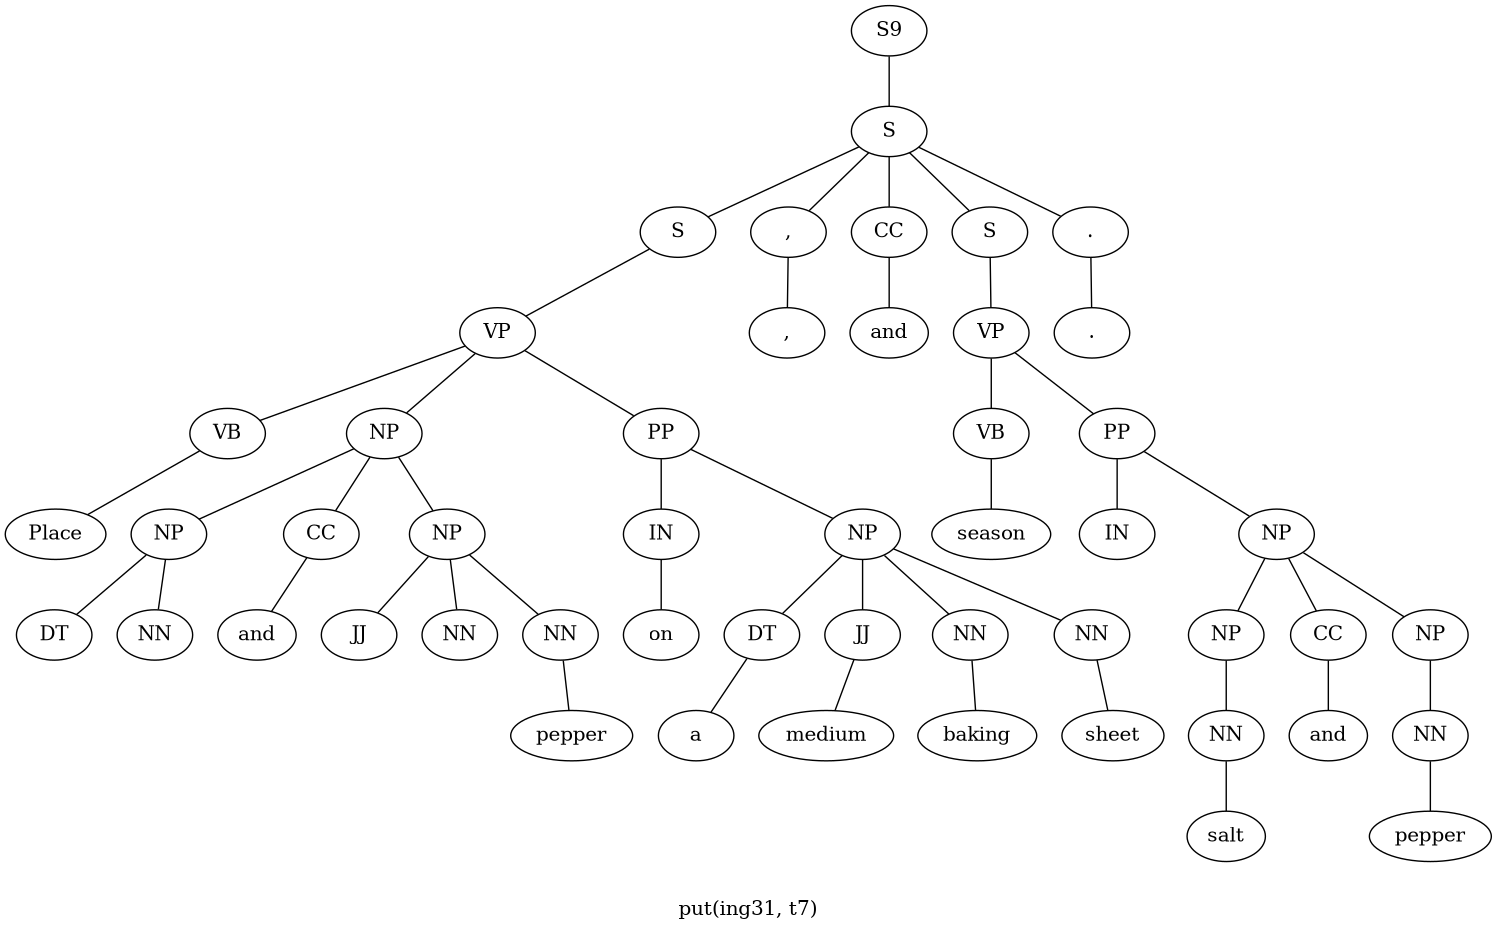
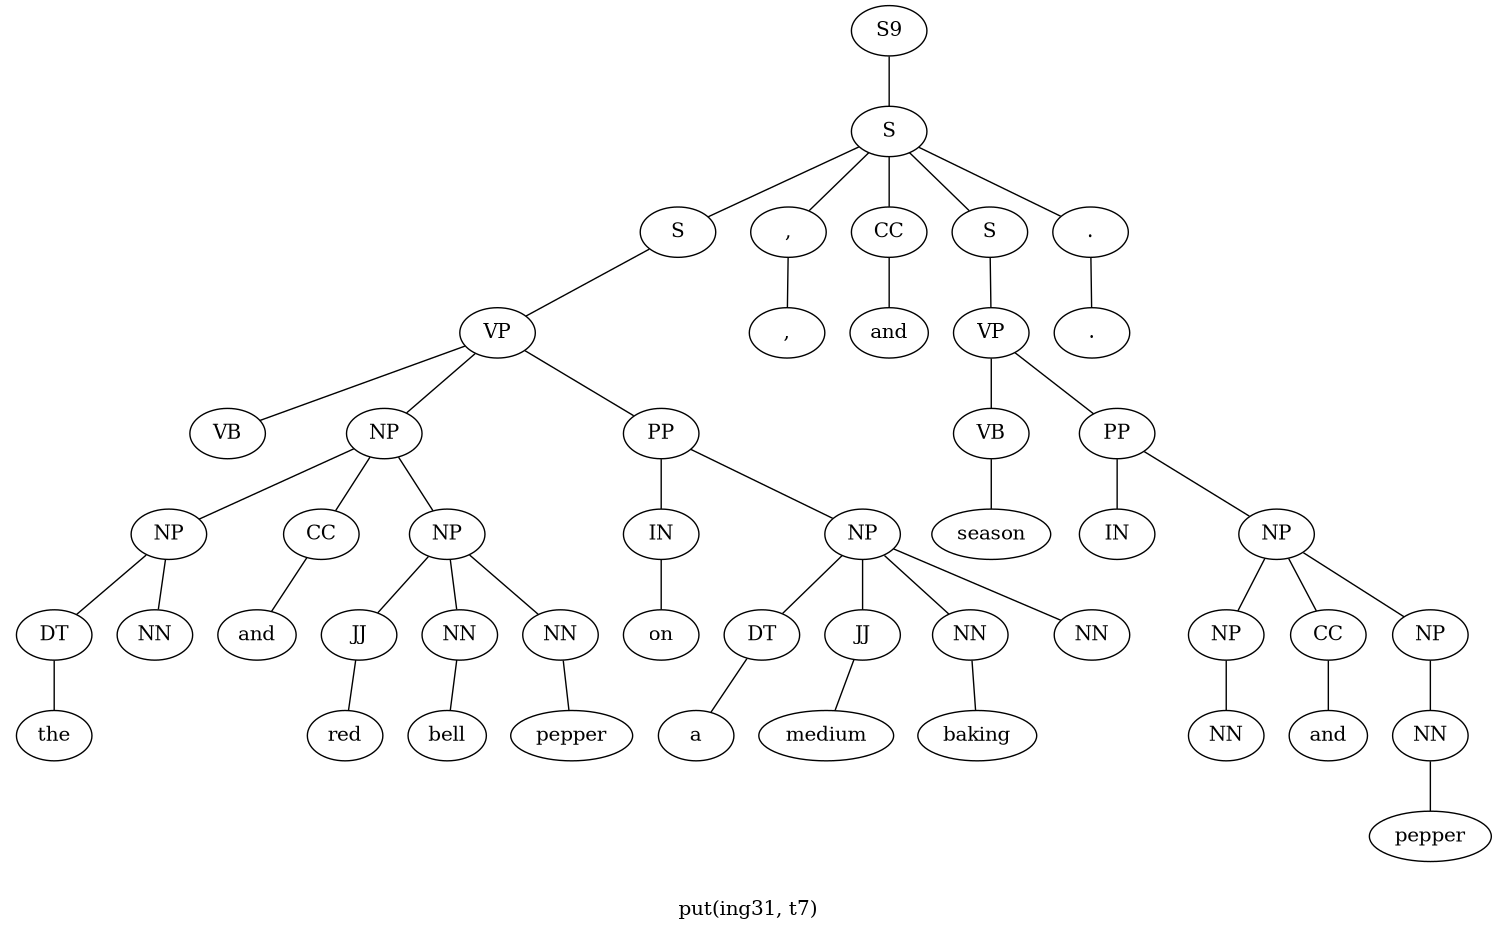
(56, 534) -> none
none -> (54, 736)
none -> (345, 736)
none -> (447, 736)
(1113, 736) -> none
(1226, 836) -> none
